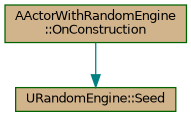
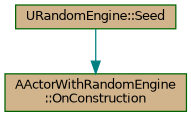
(96, 59) -> (96, 45)
